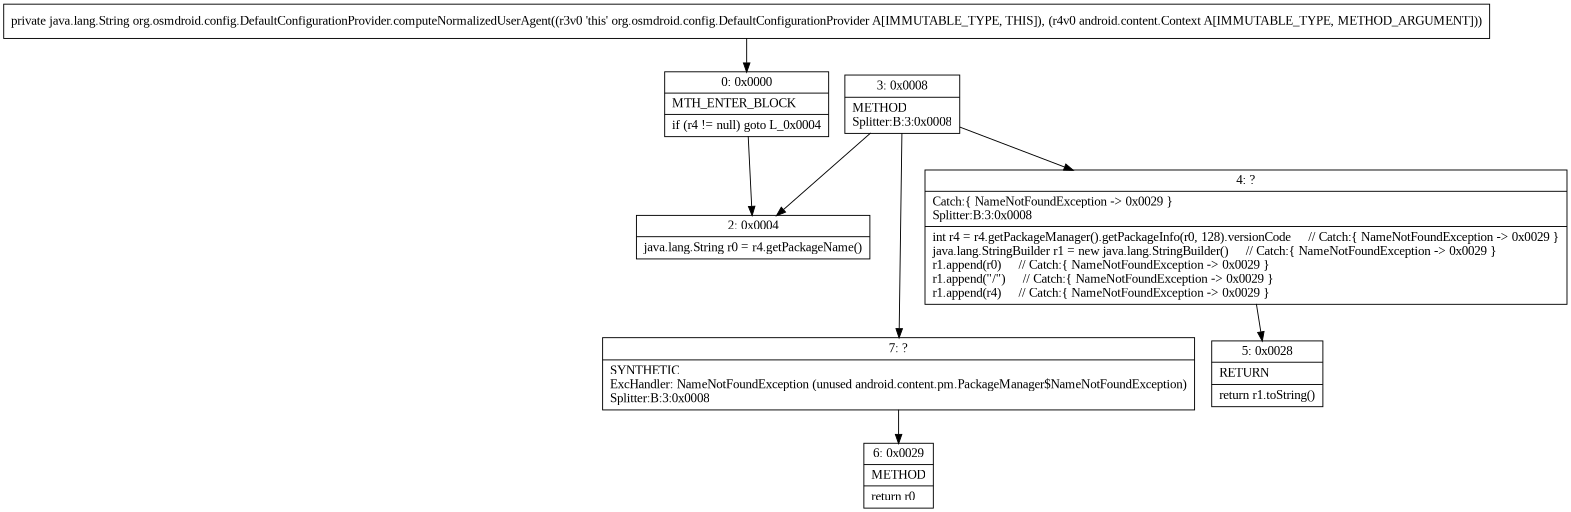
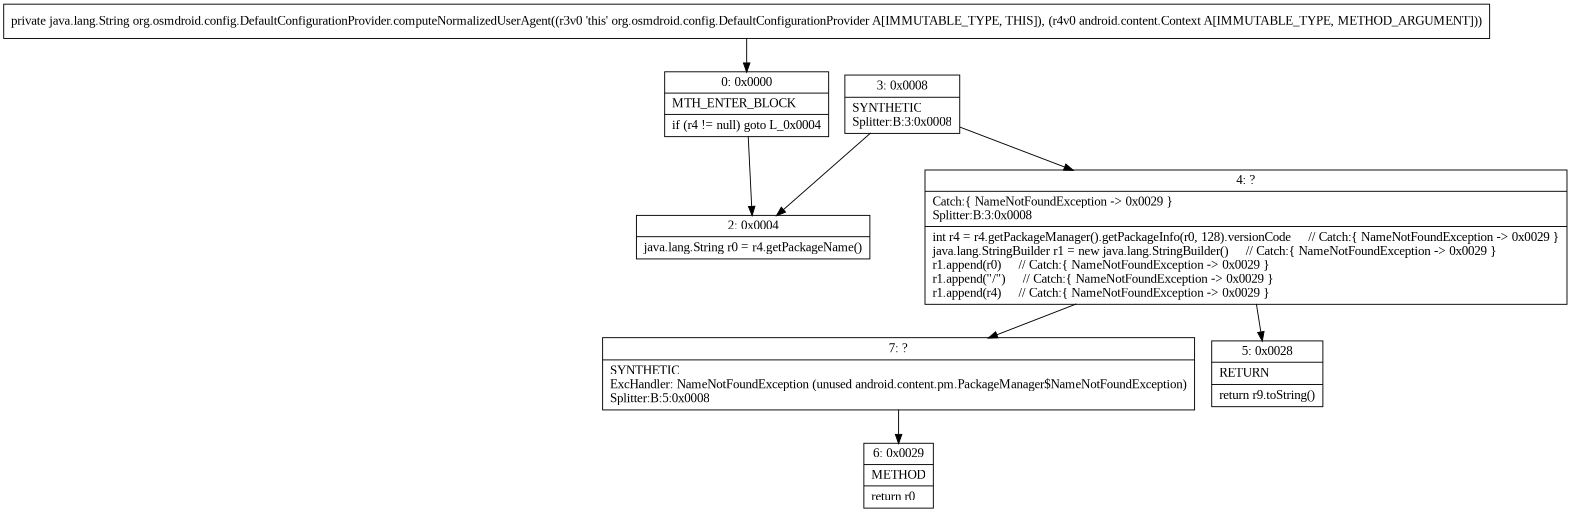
(880, 108) -> (887, 108)
(901, 231) -> (1037, 319)
(1267, 395) -> (1267, 395)
(660, 398) -> (660, 398)
